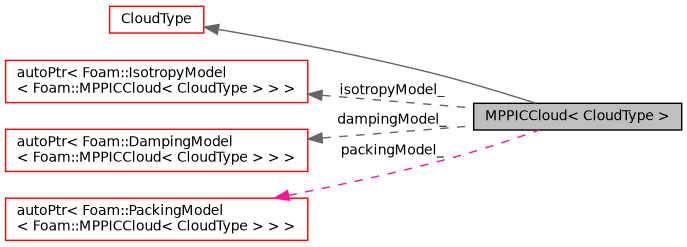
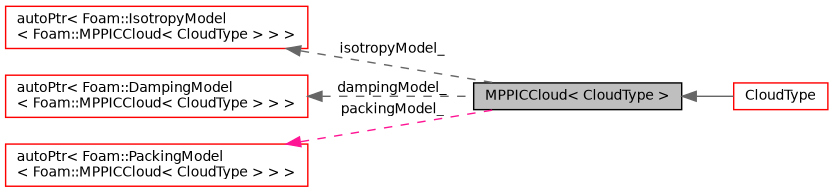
(378, 60) -> (715, 96)
